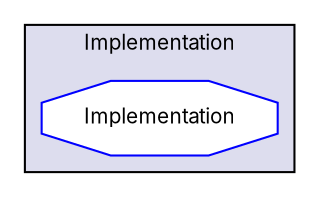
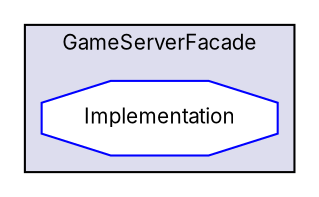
(160, 45) -> (160, 45)
